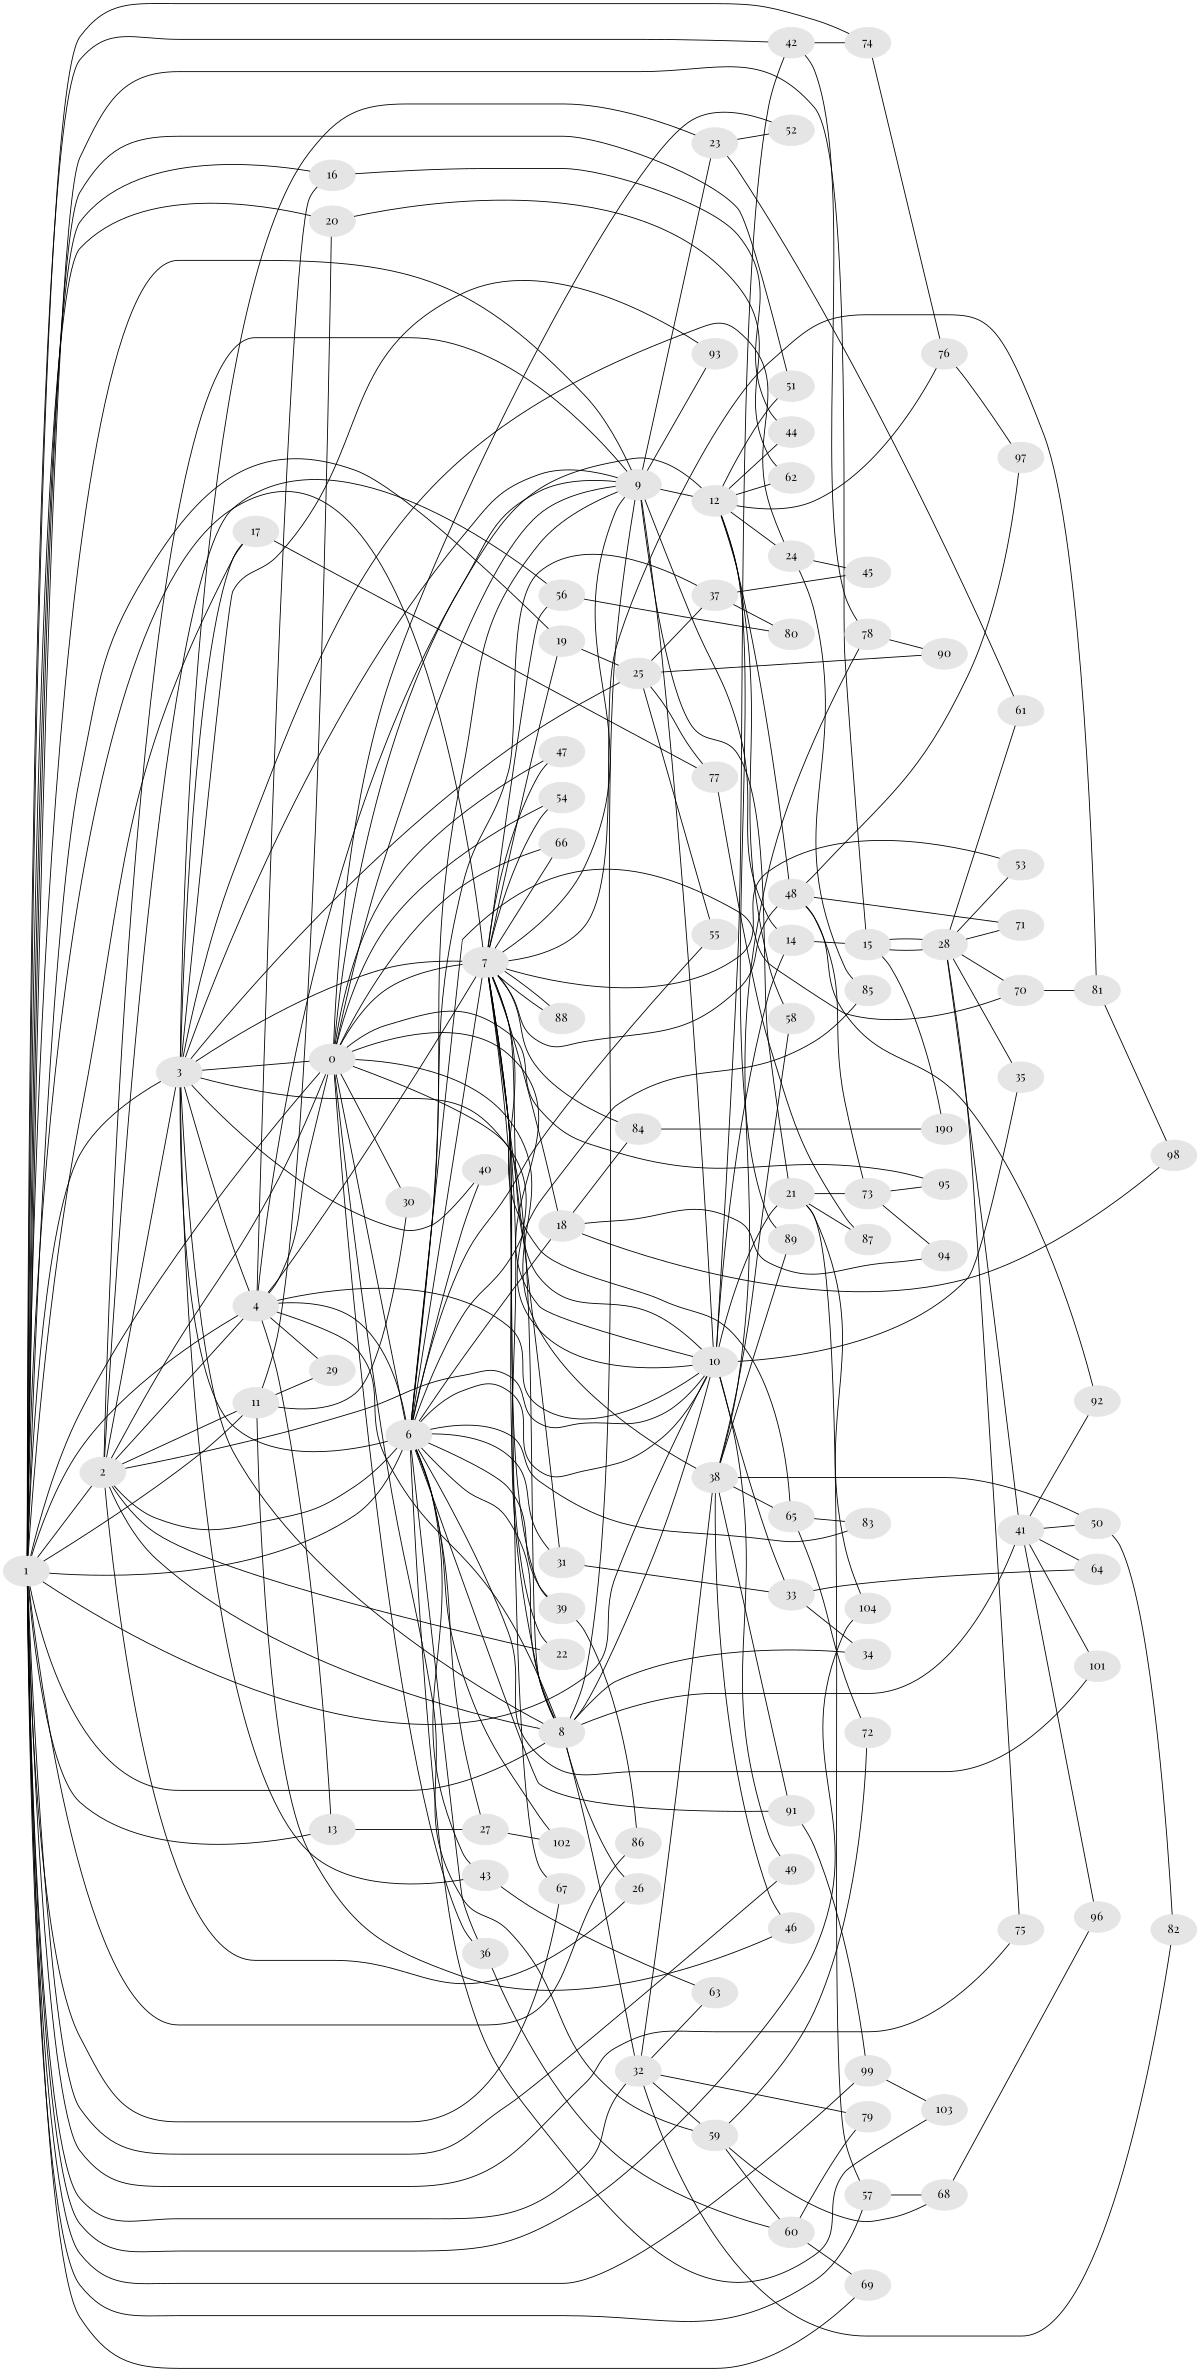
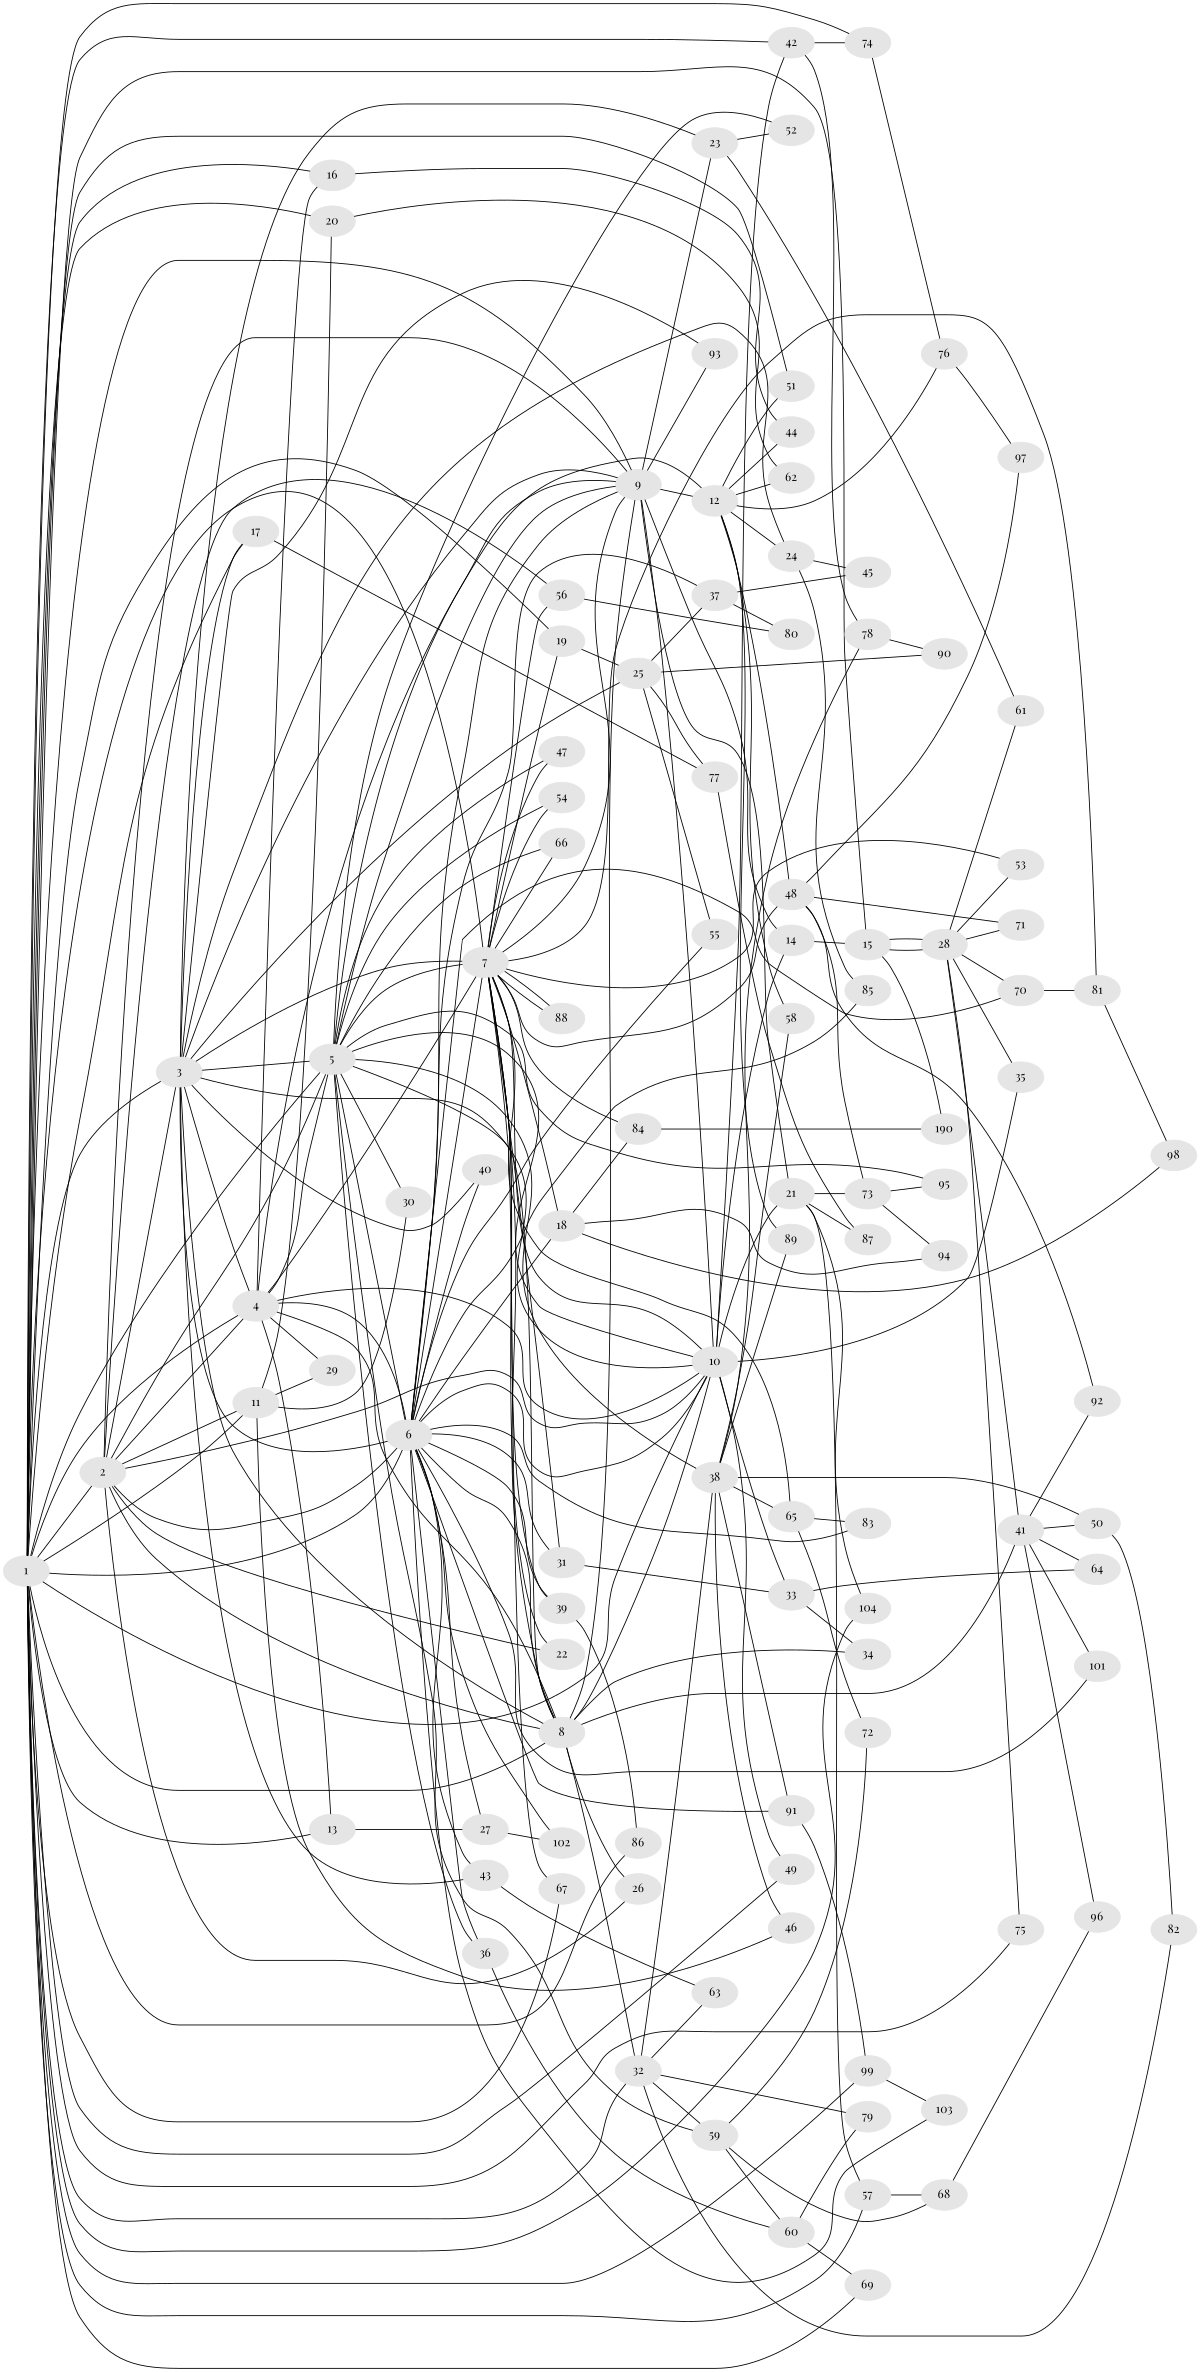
(332, 1059) -> (332, 1059)
